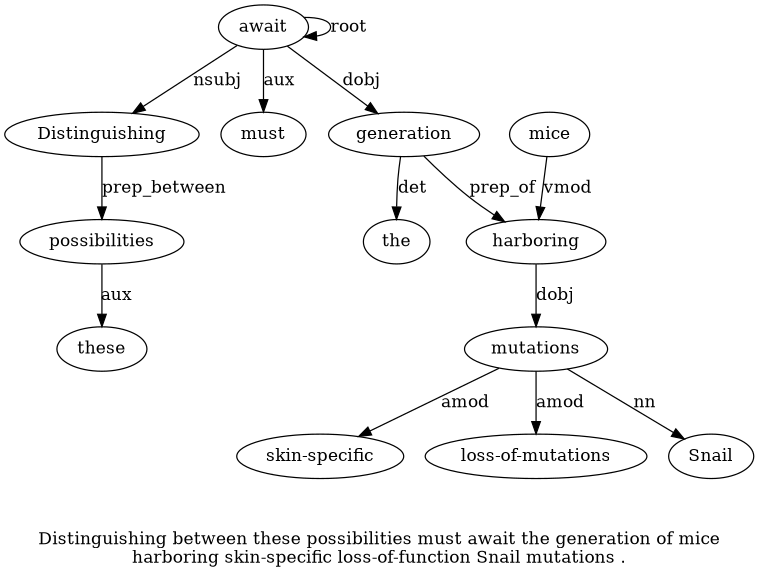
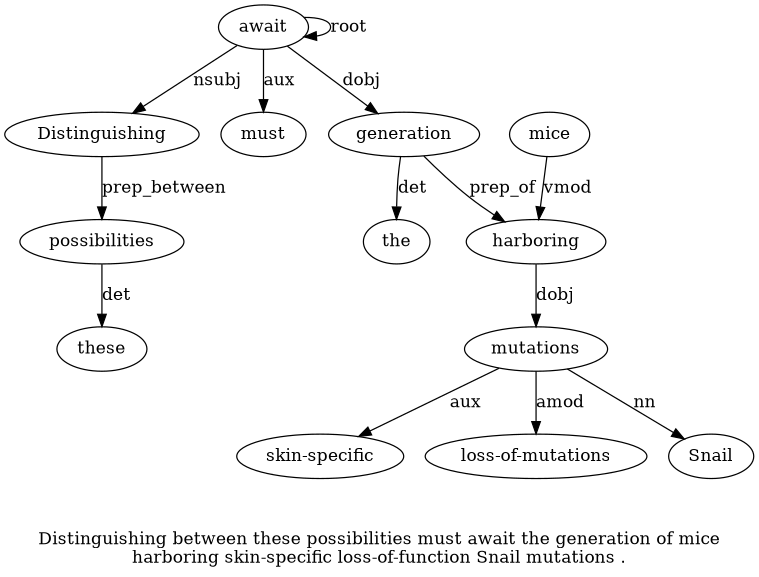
(117, 295) -> (117, 295)
(466, 403) -> (466, 403)
